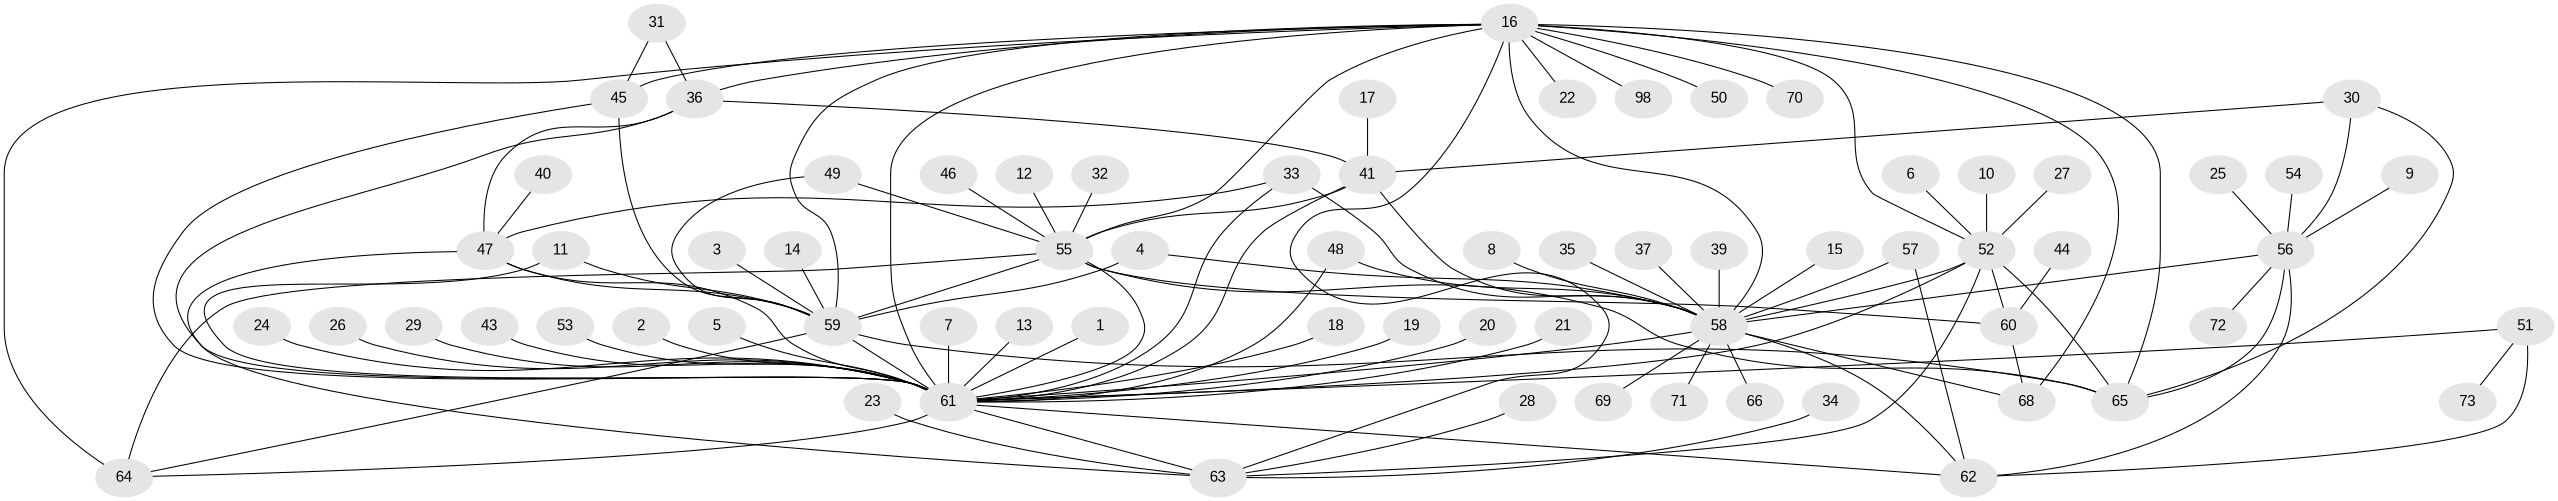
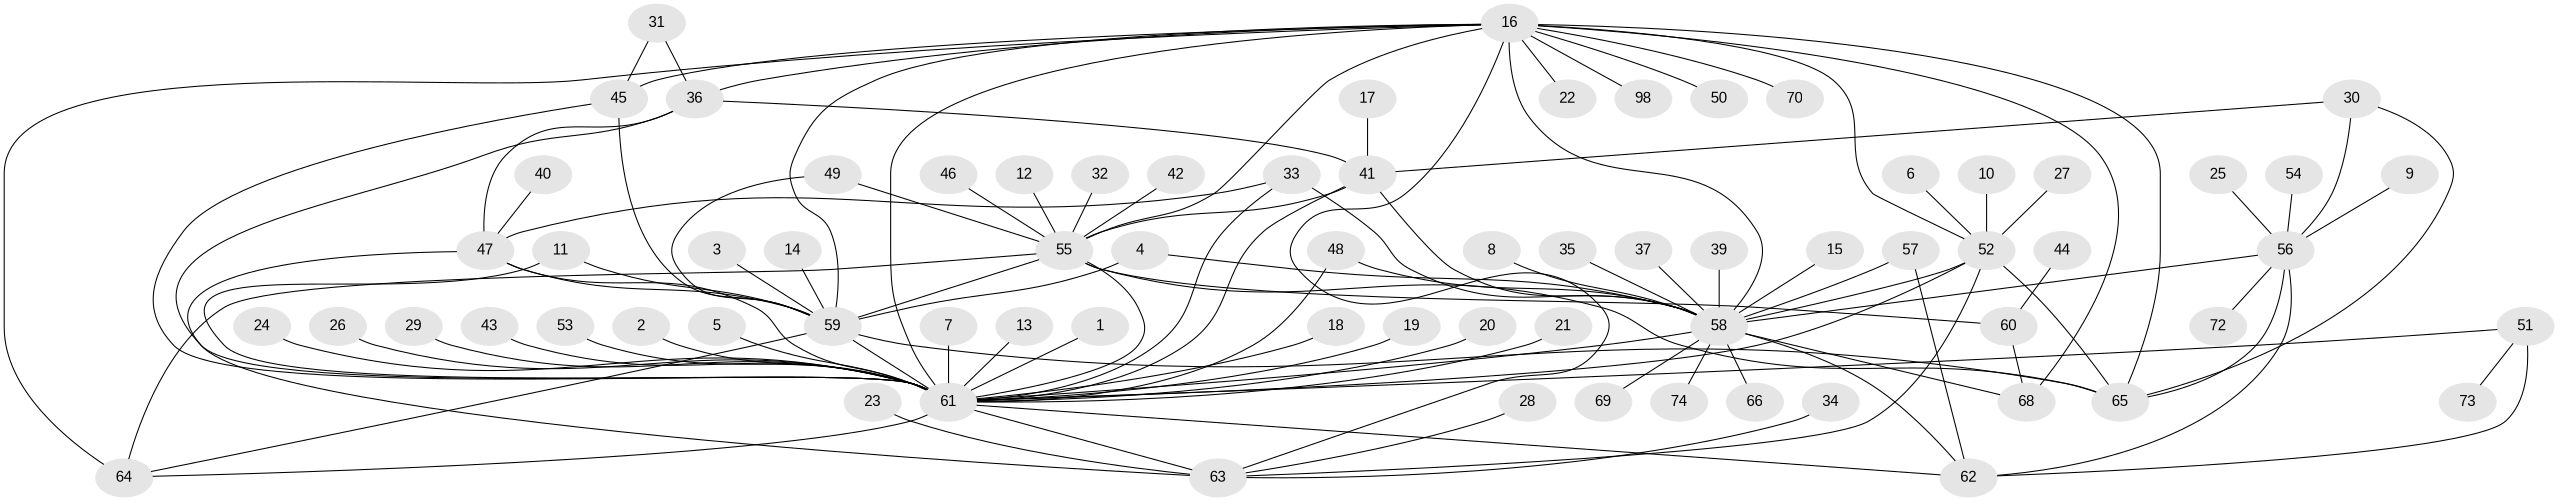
none -> (1176, 175)
(1996, 283) -> none
(1679, 402) -> (1679, 402)
